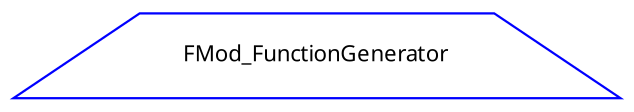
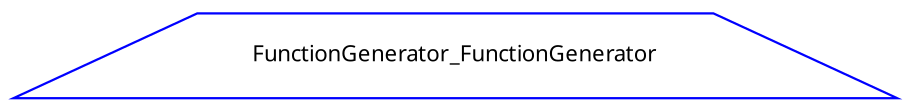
(317, 56) -> (455, 56)
